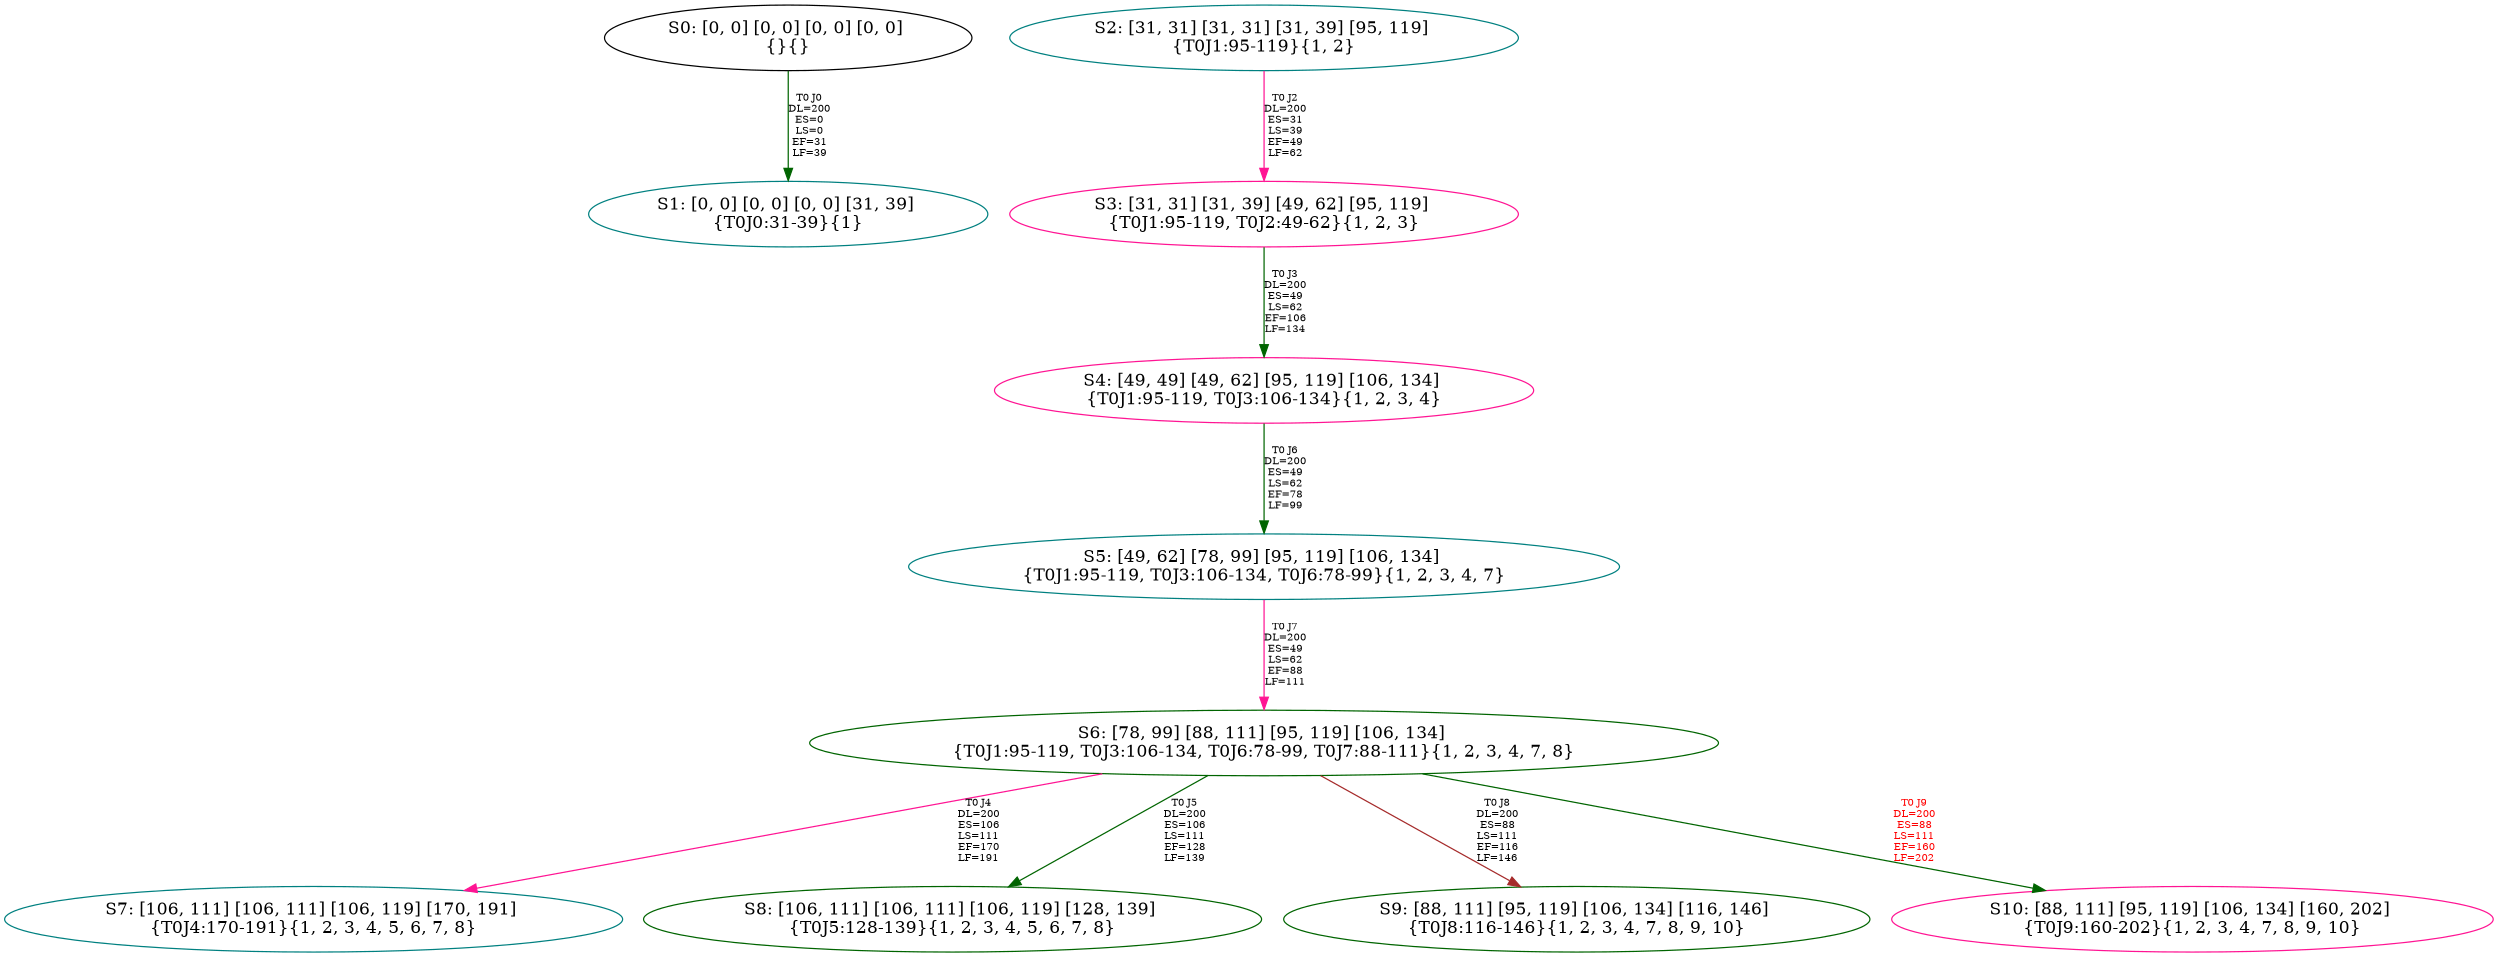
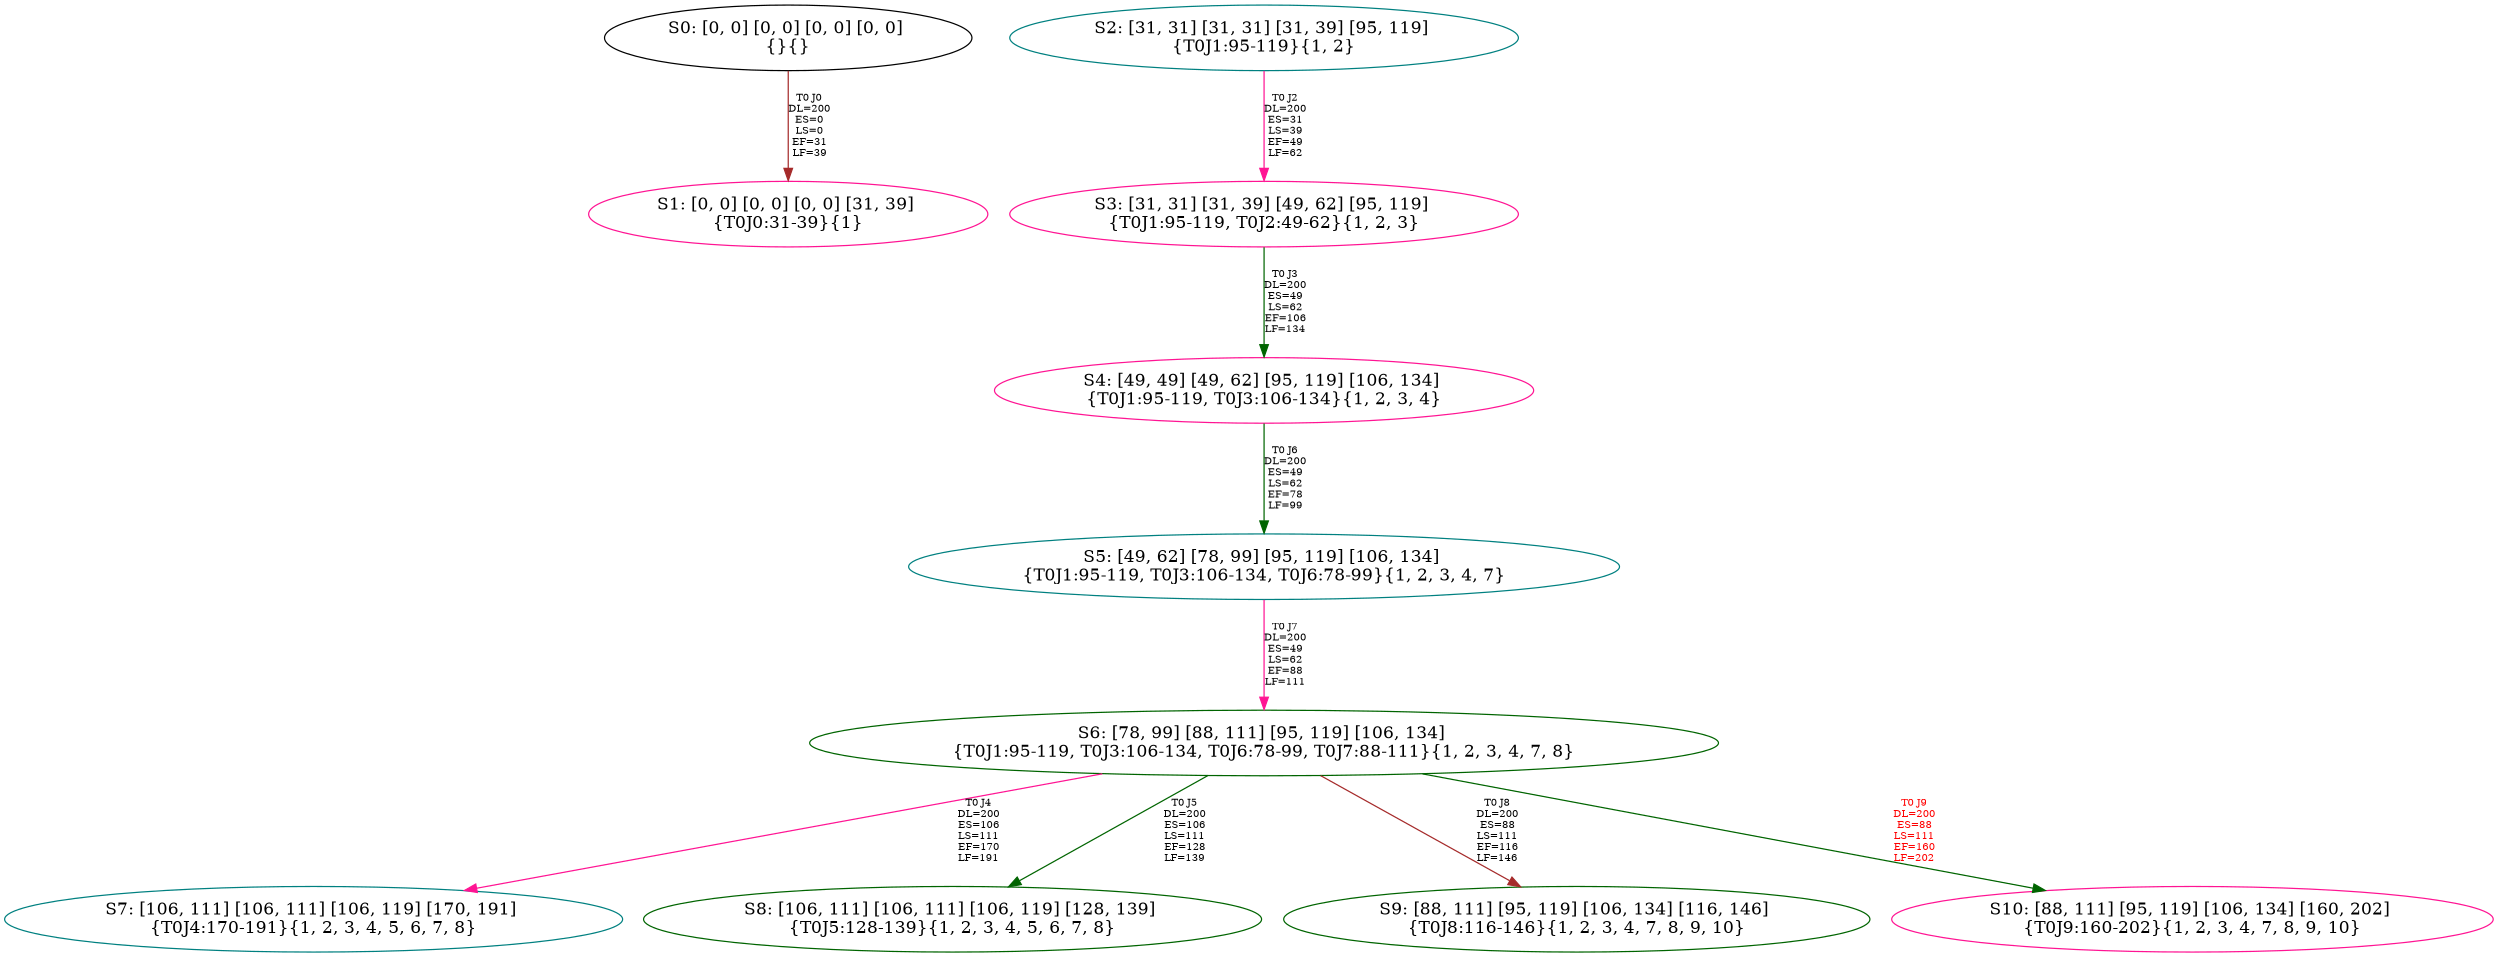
(788, 120) -> (788, 120)
(788, 214) -> (788, 214)
